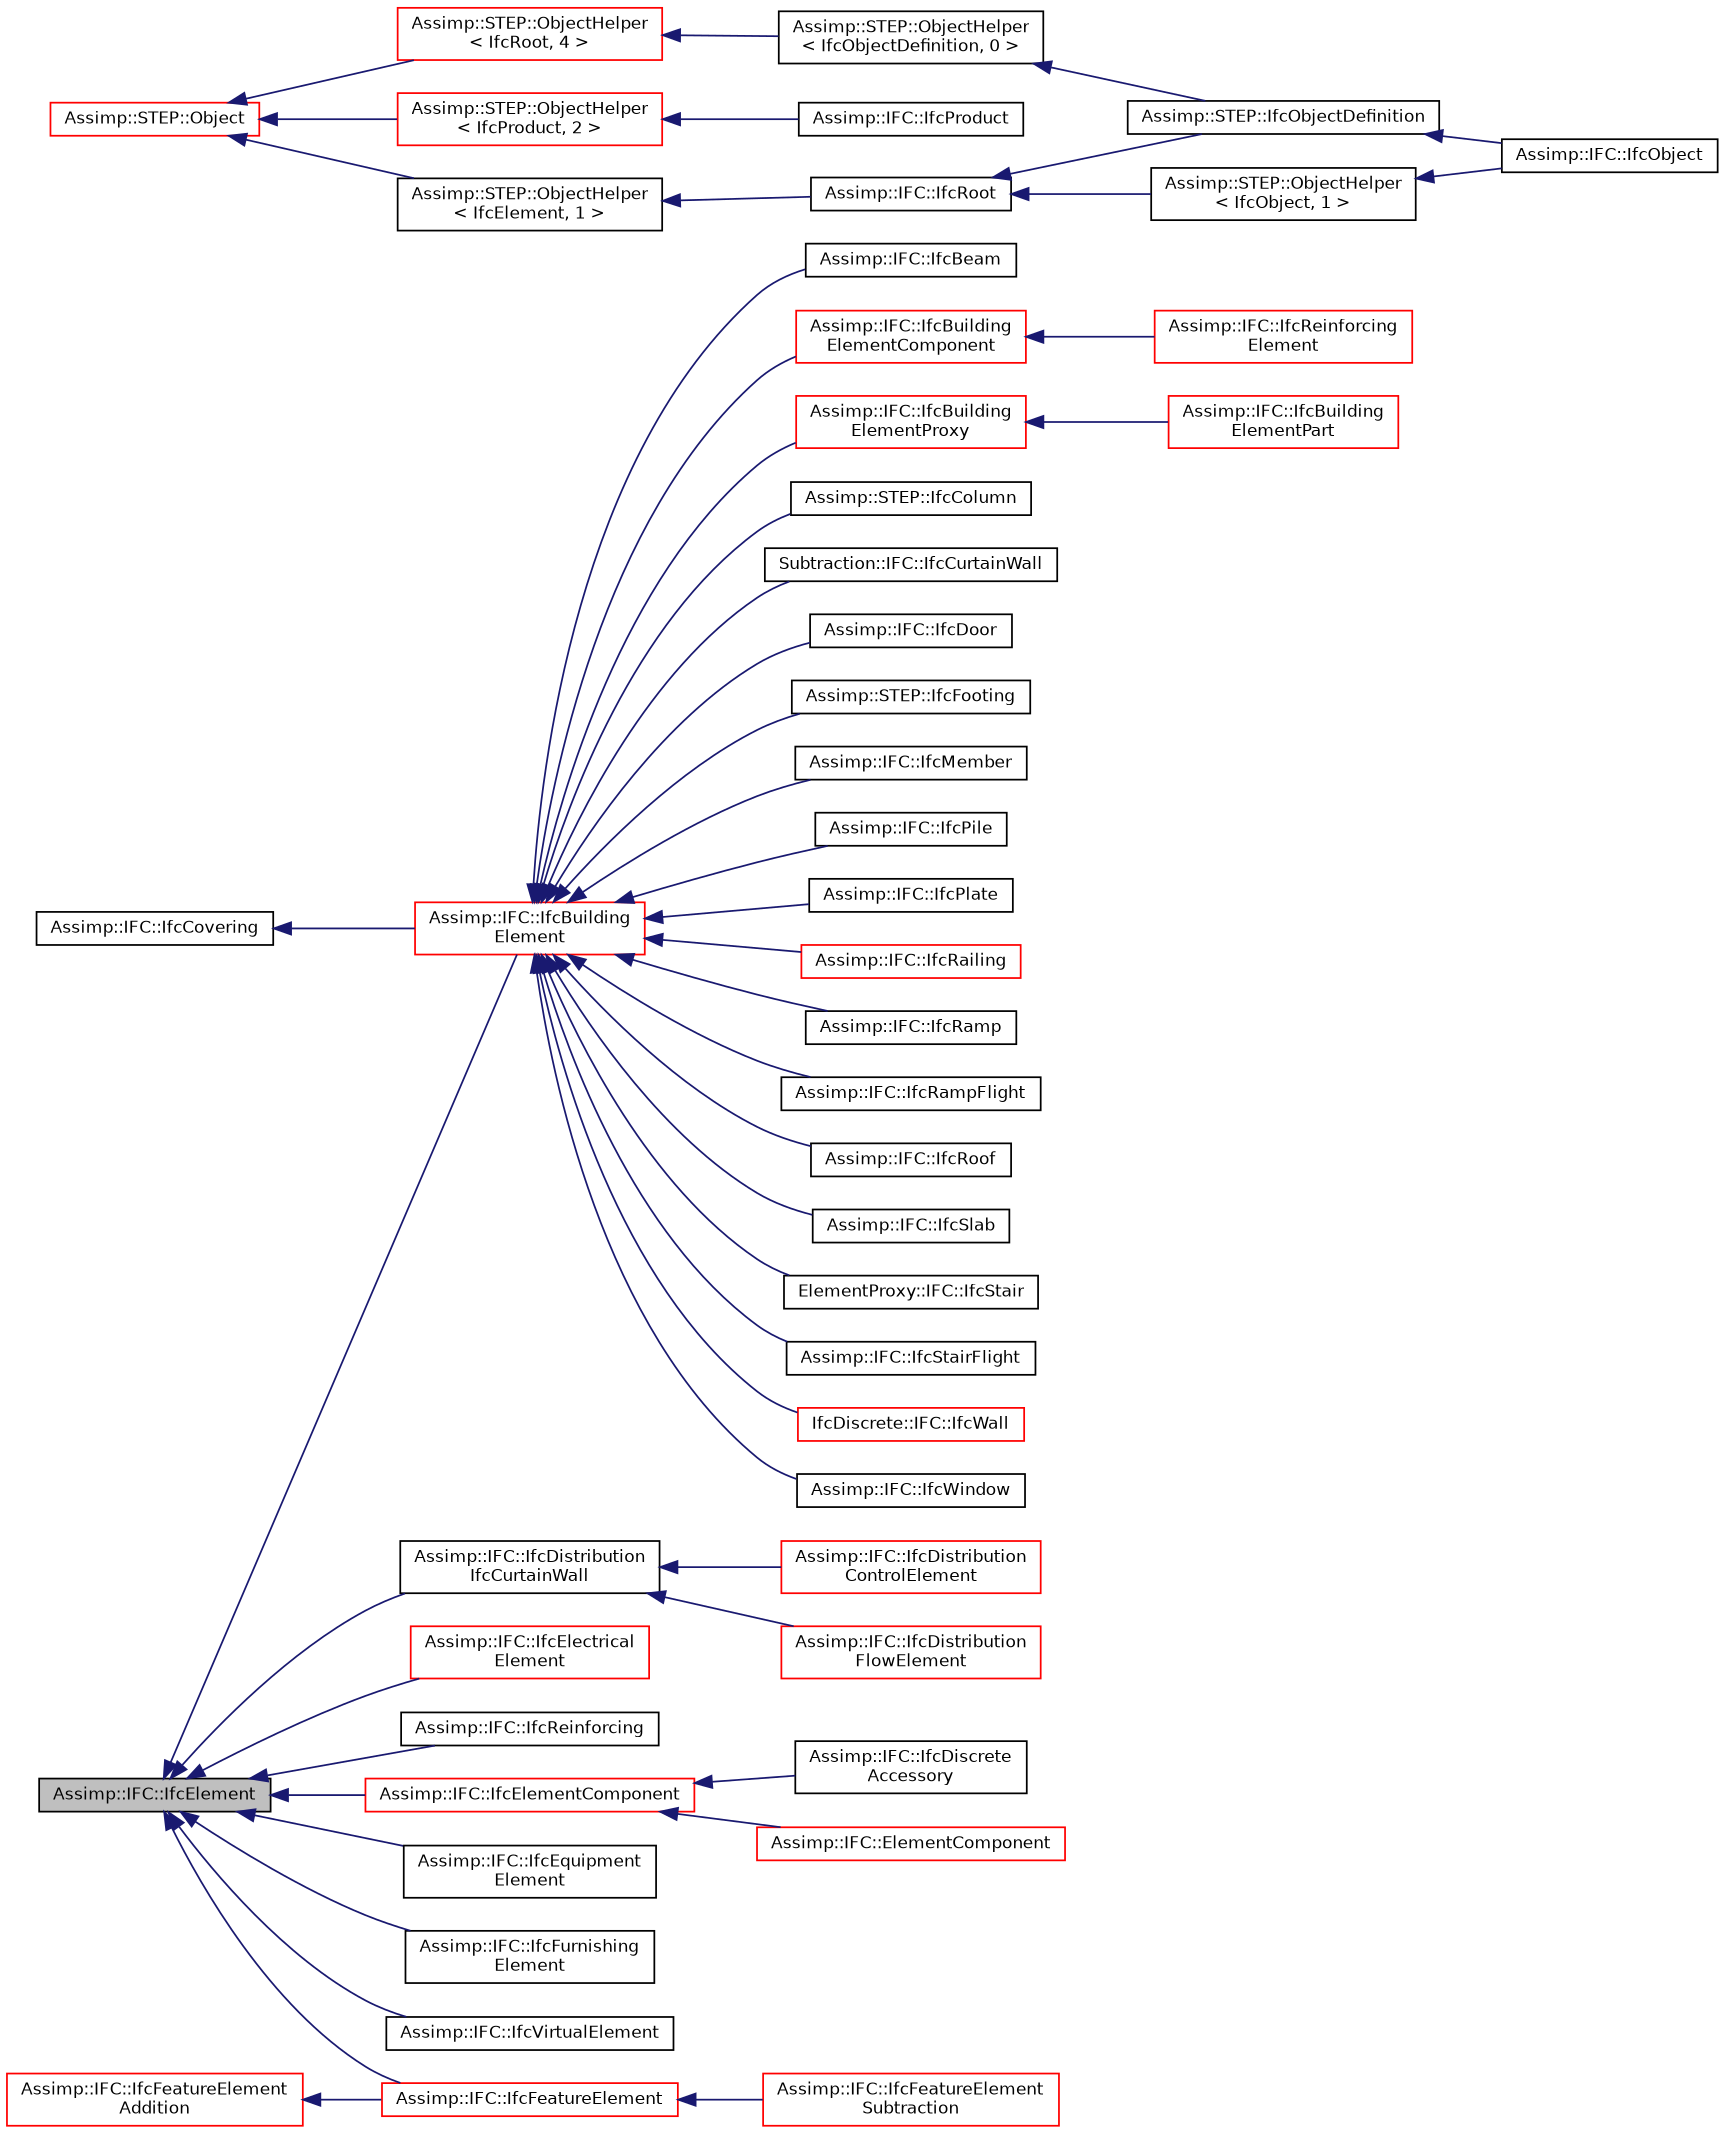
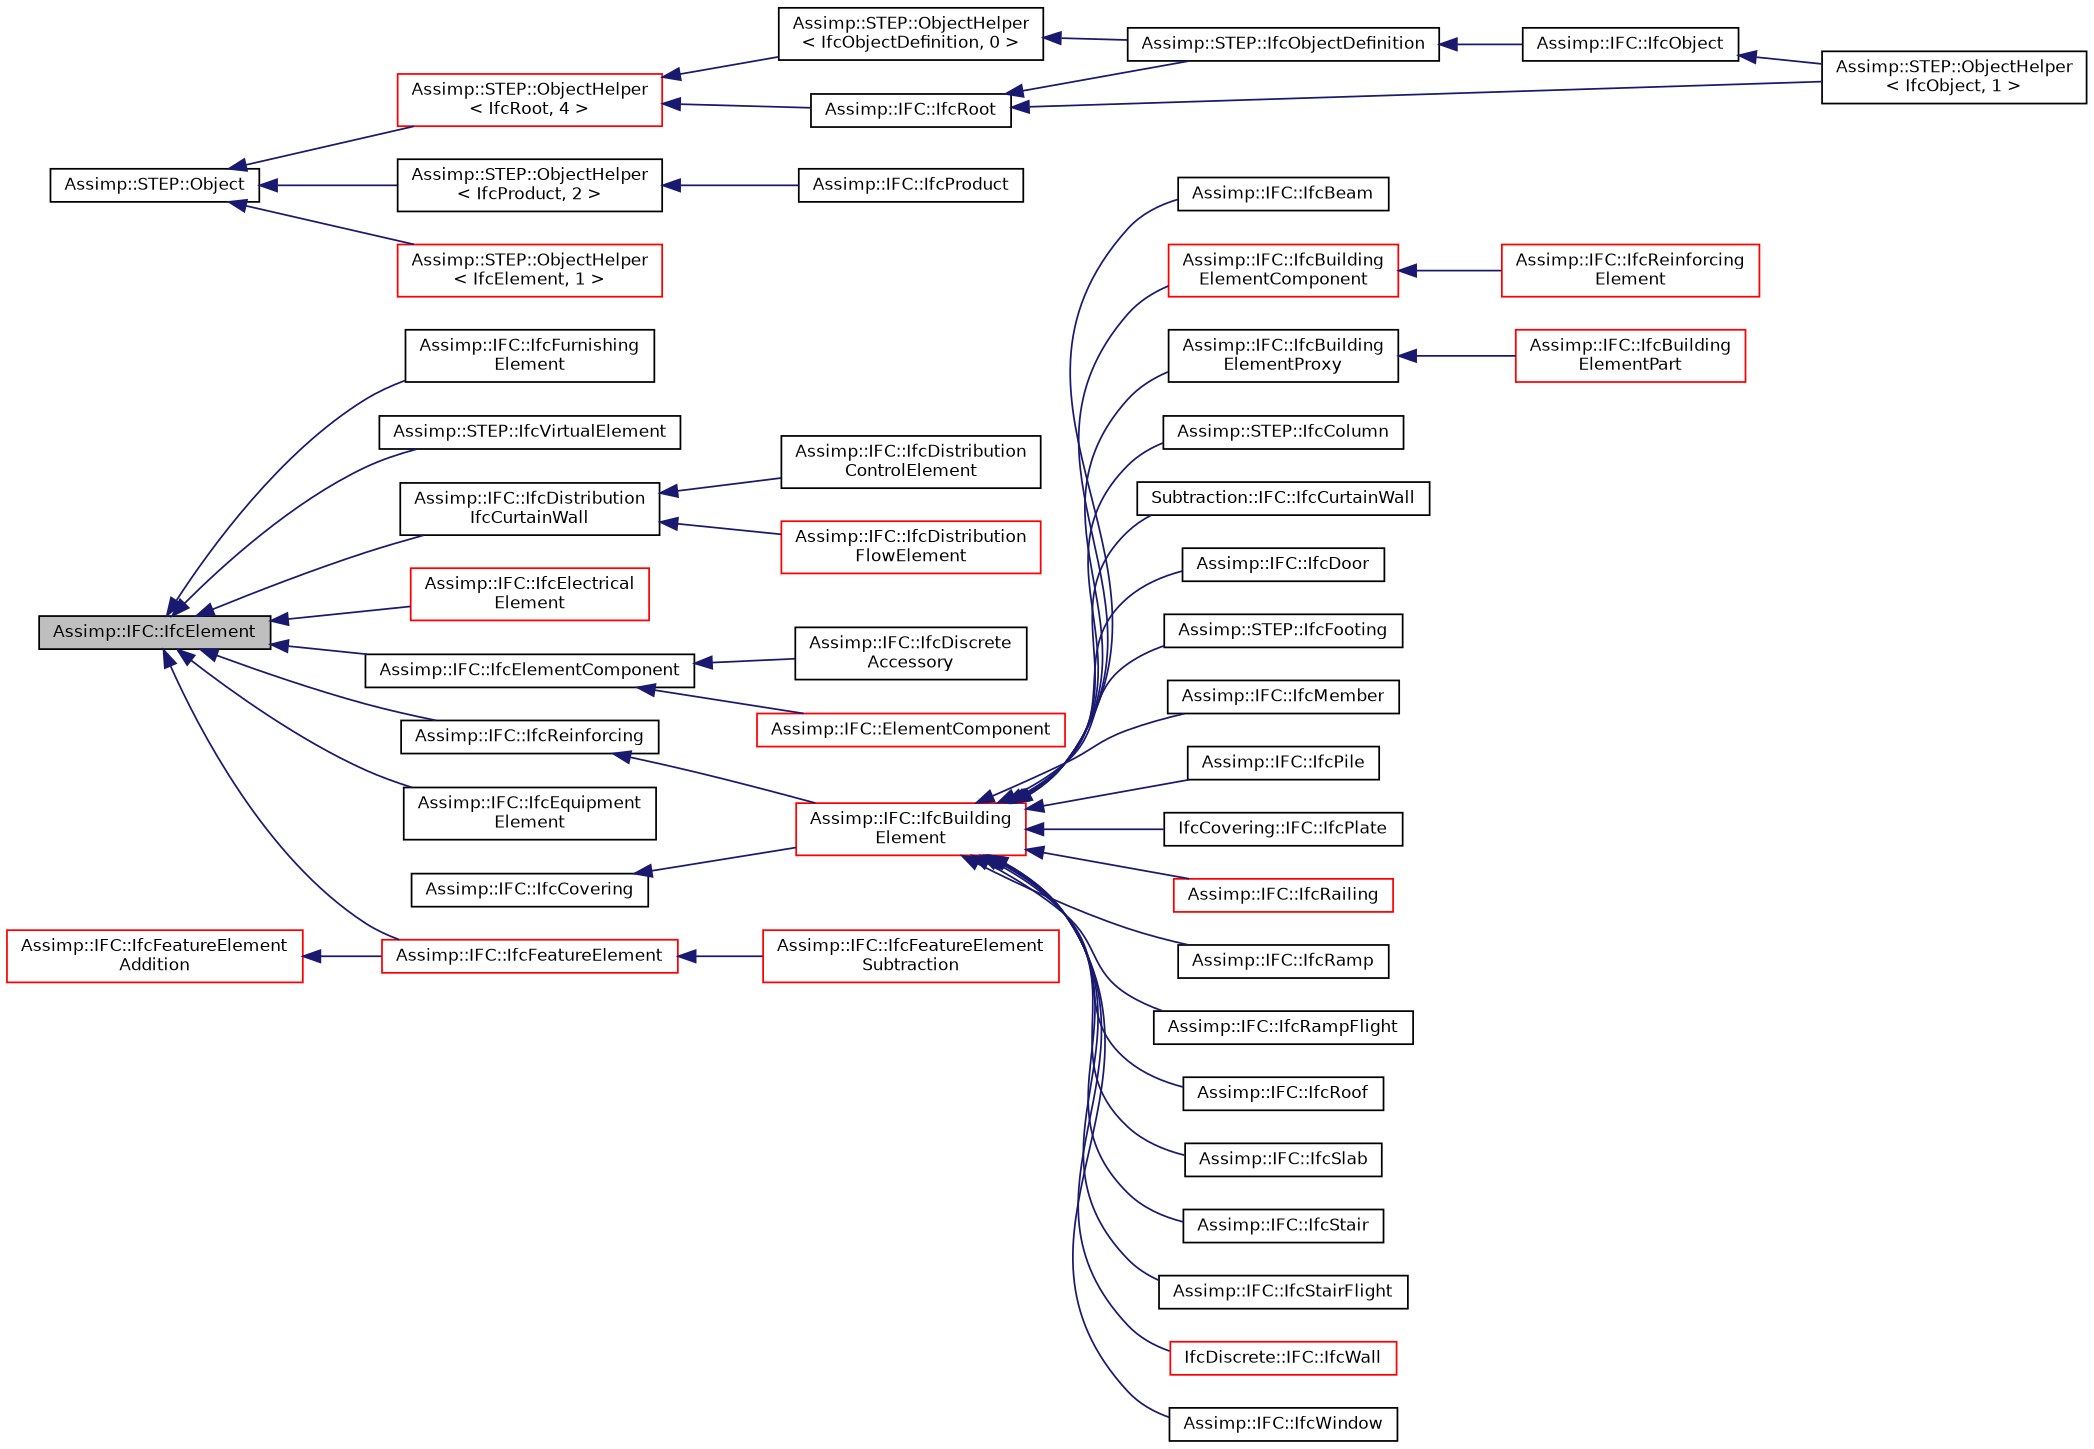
(155, 119) -> (155, 185)
(530, 119) -> (530, 185)
(1468, 172) -> (1789, 61)
(746, 199) -> (746, 106)
(530, 204) -> (530, 271)
(911, 422) -> (1283, 356)
(911, 895) -> (1283, 829)
(911, 1292) -> (1283, 1226)
(344, 1358) -> (723, 779)
(911, 1567) -> (911, 462)
(530, 1795) -> (530, 671)
(530, 2034) -> (530, 432)
